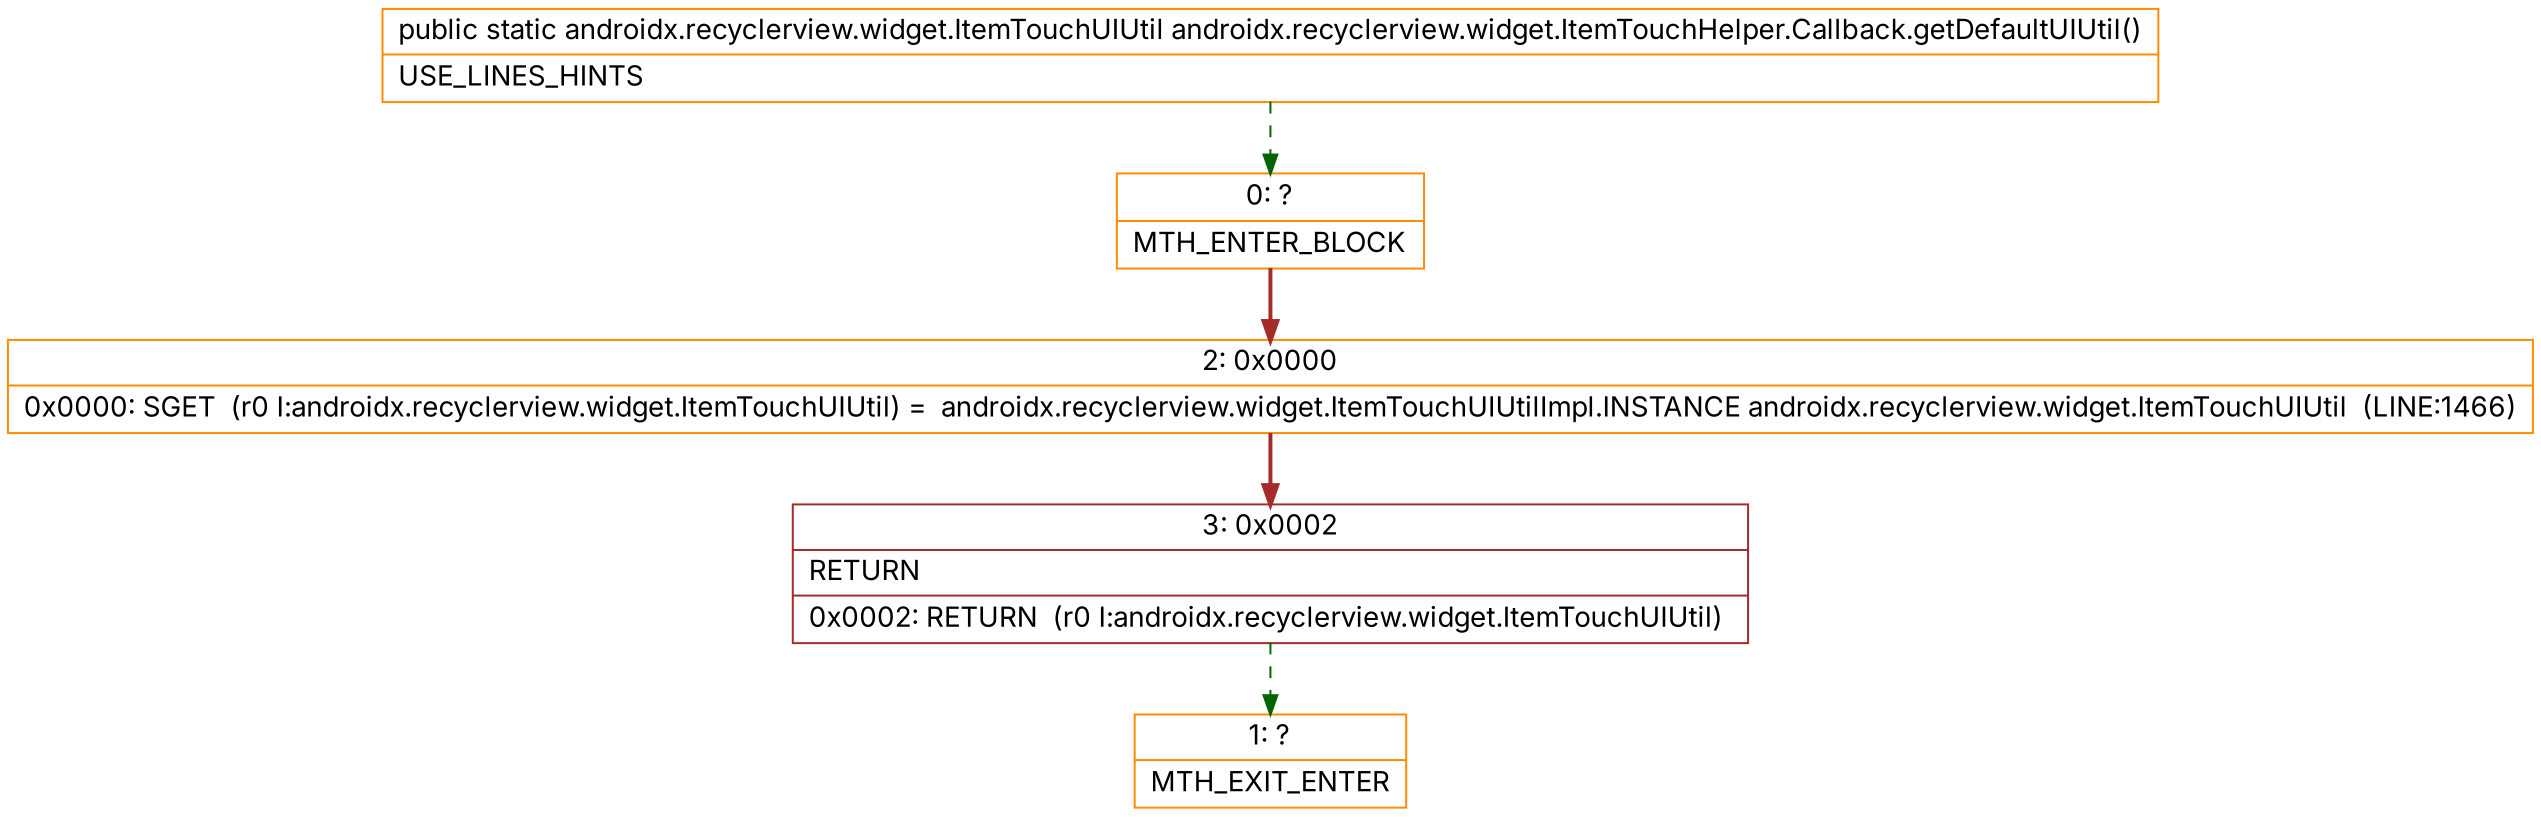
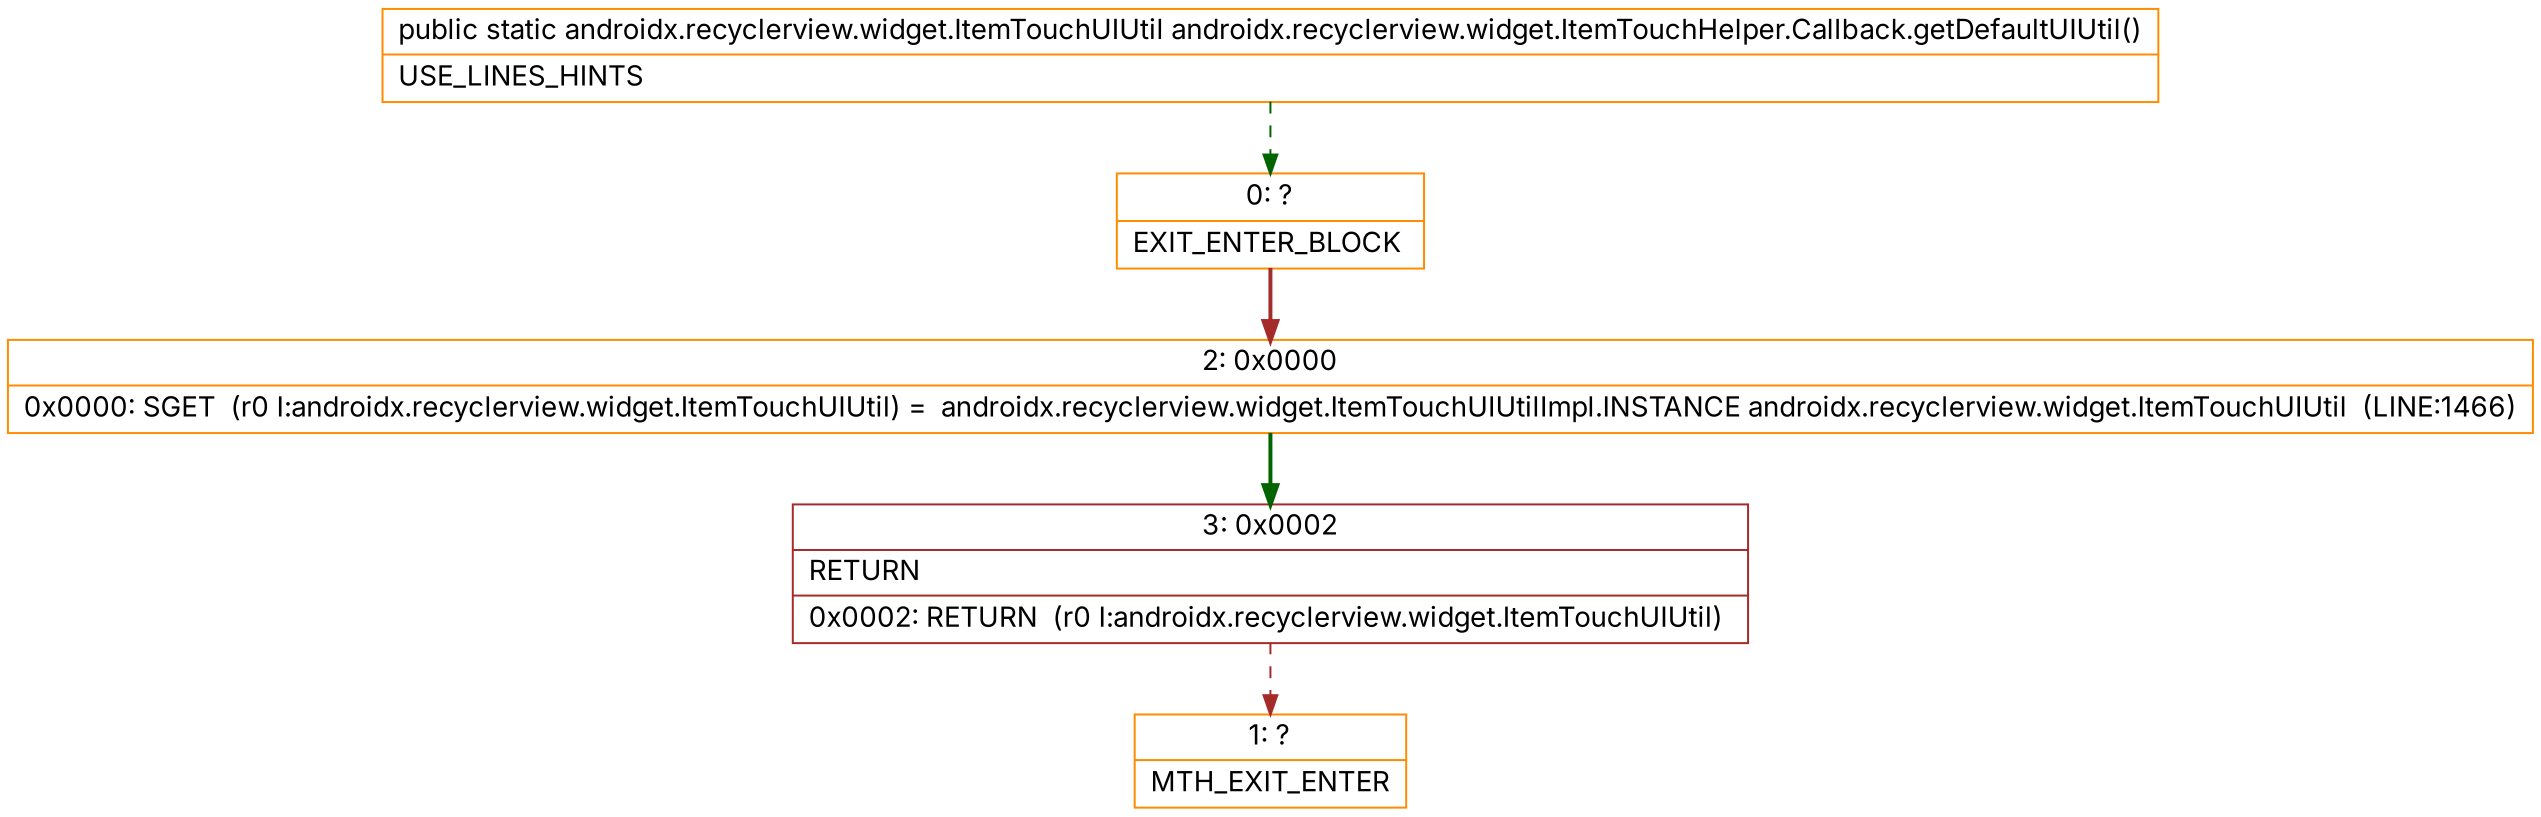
(1270, 244) -> (1267, 244)
(1270, 459) -> (1270, 459)
(1270, 669) -> (1270, 669)
